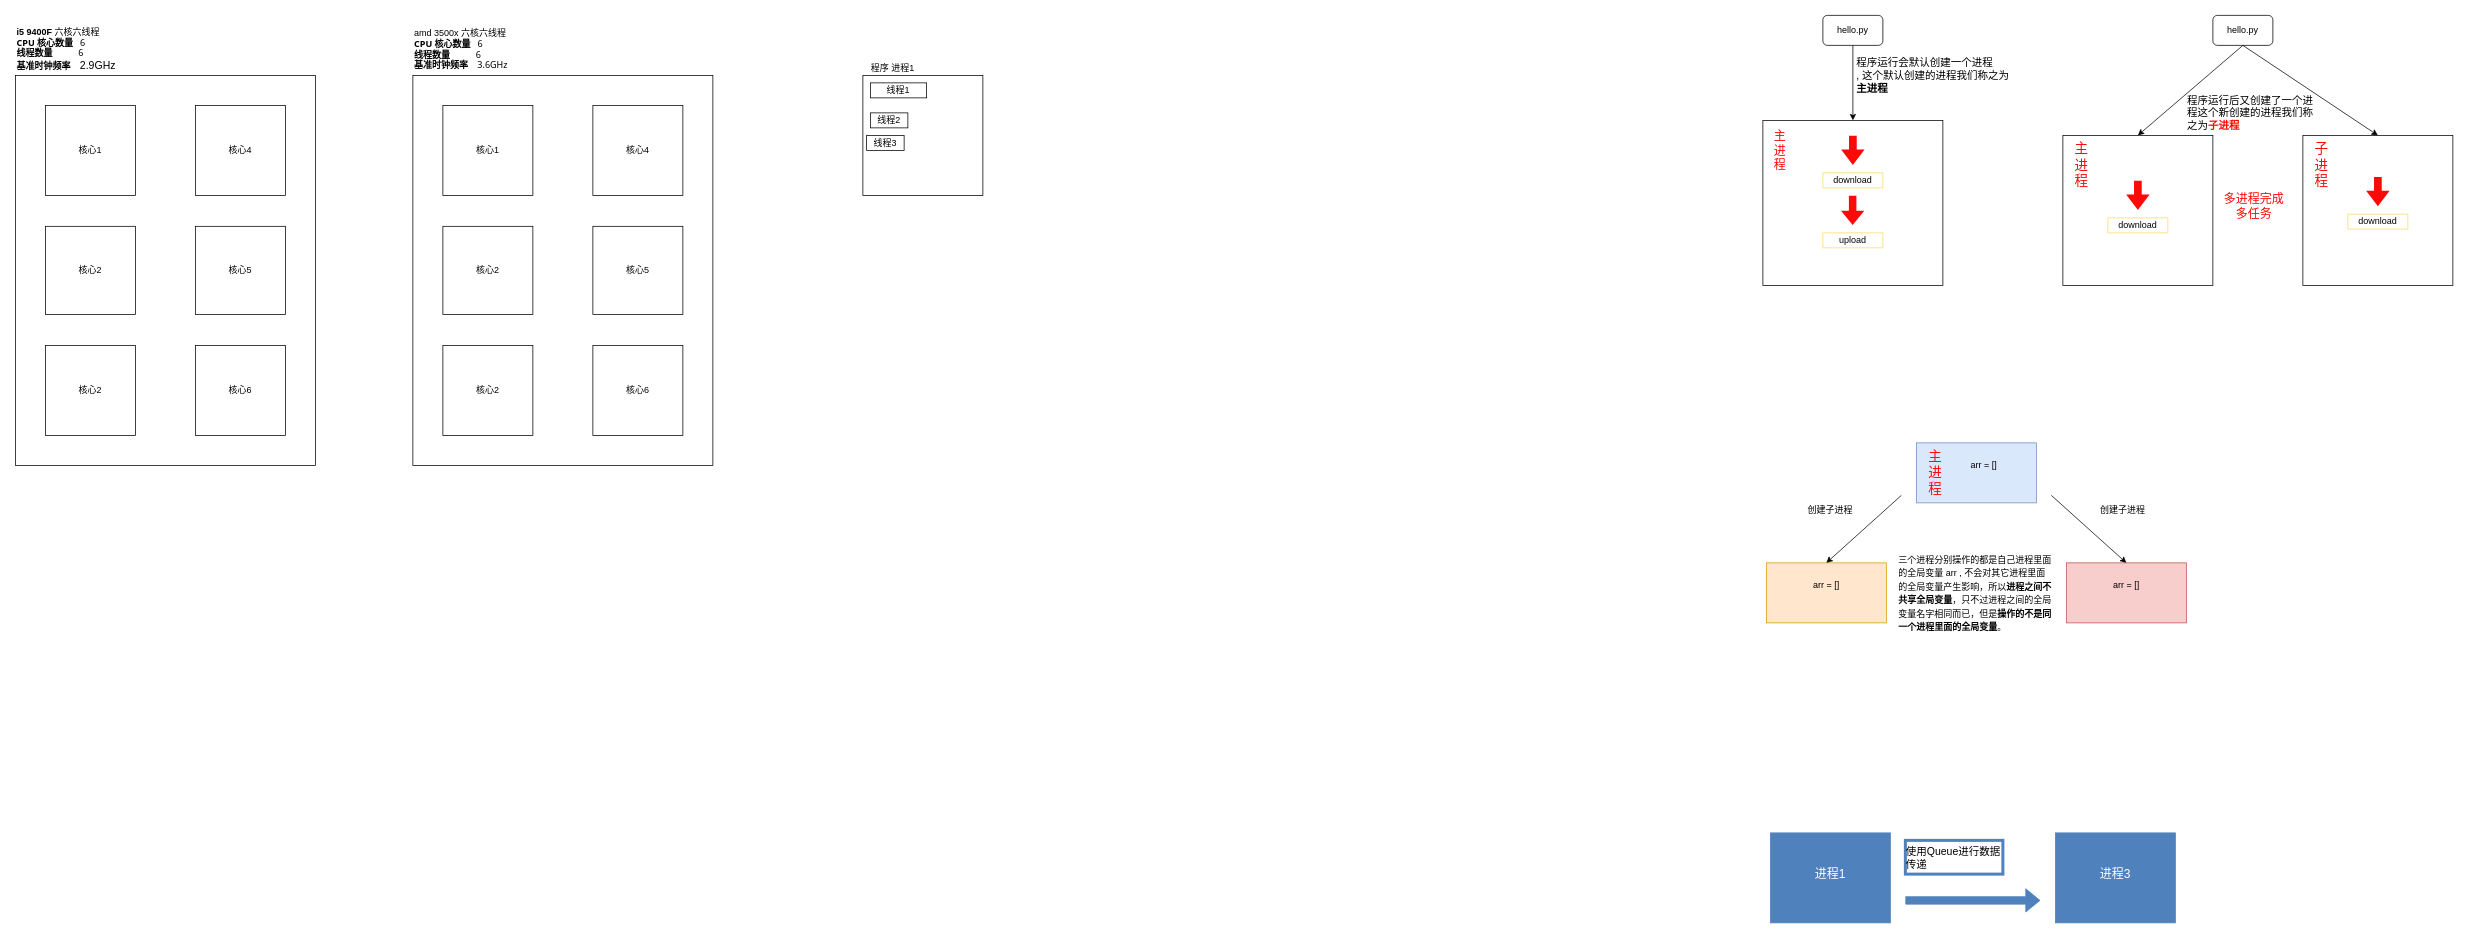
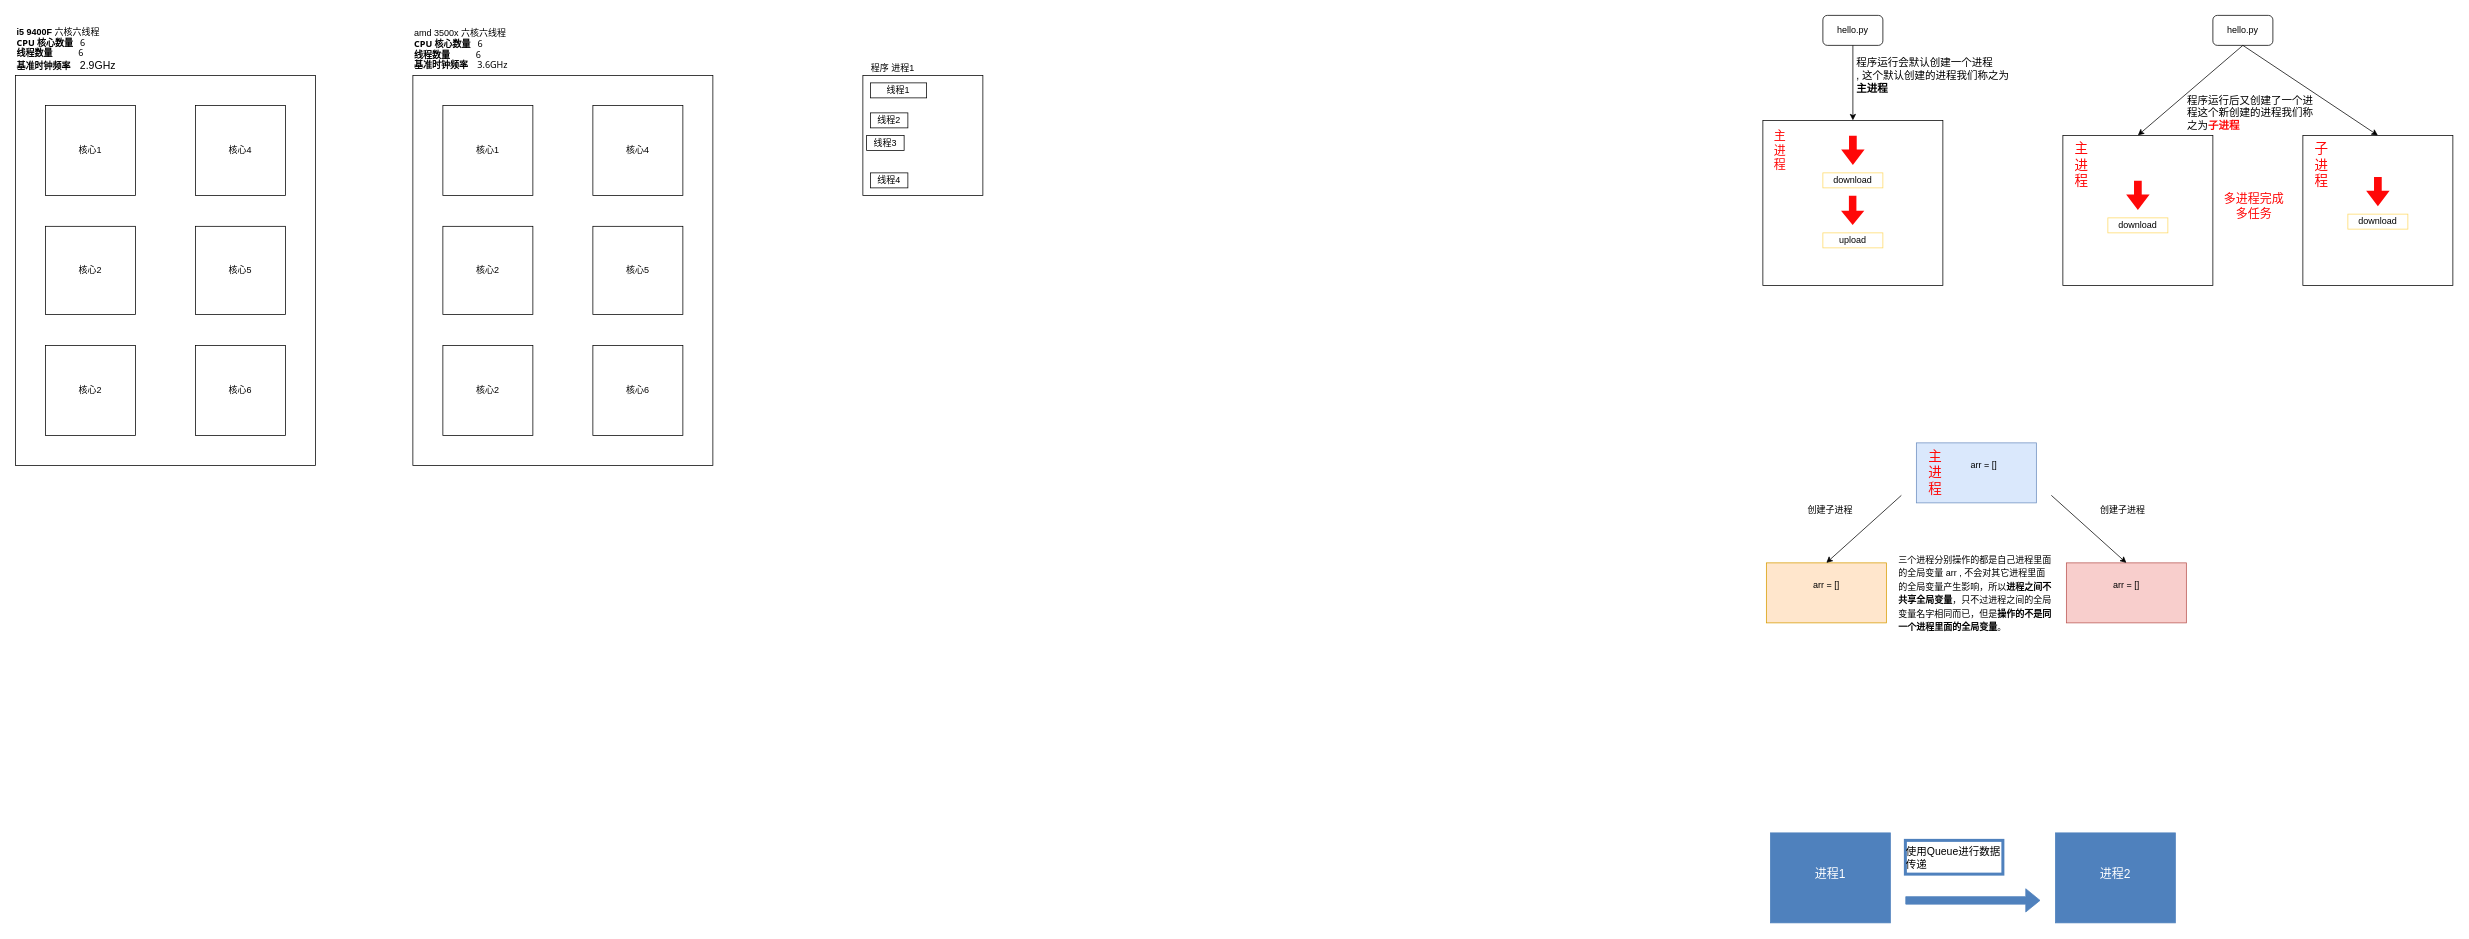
none -> (889, 180)
(2115, 874) -> (2115, 874)
